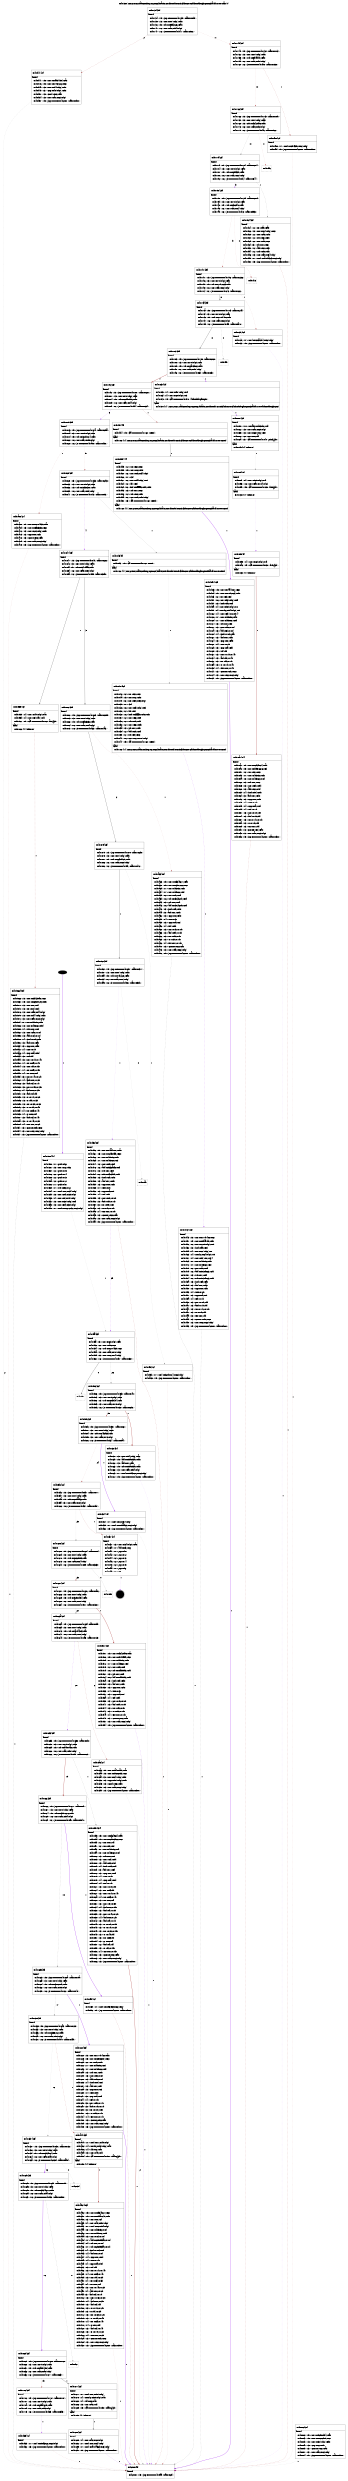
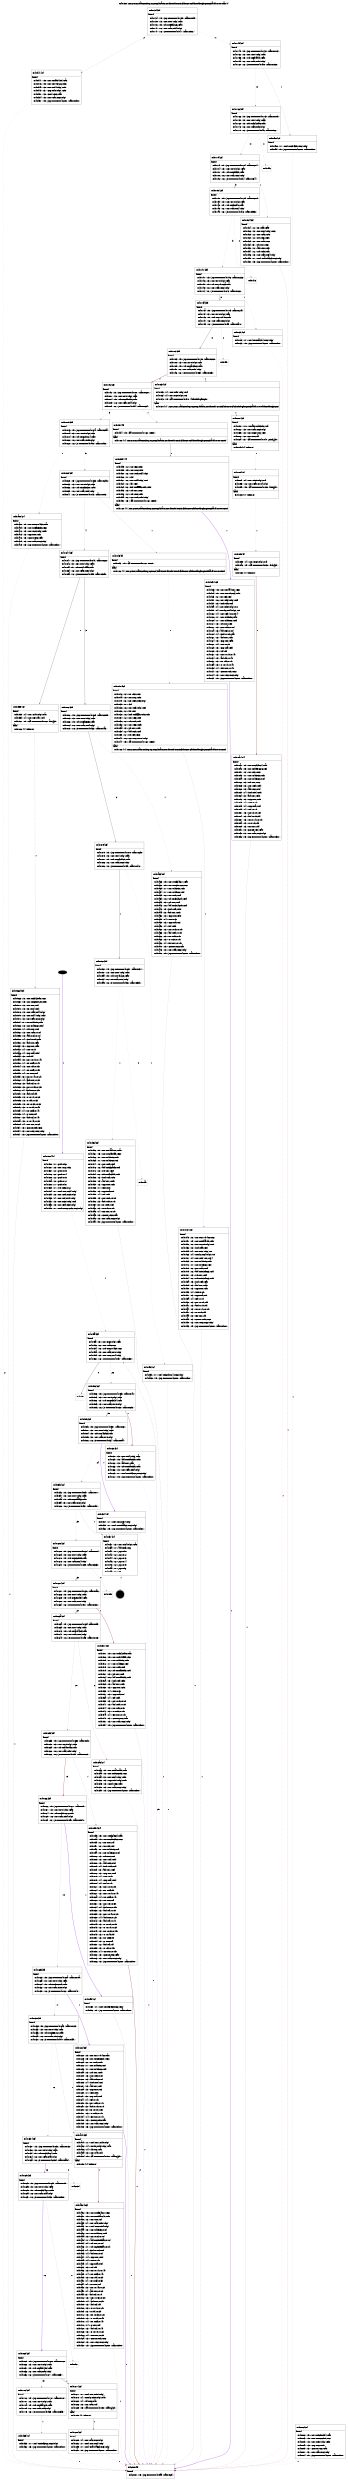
(110, 1278) -> (157, 1910)
